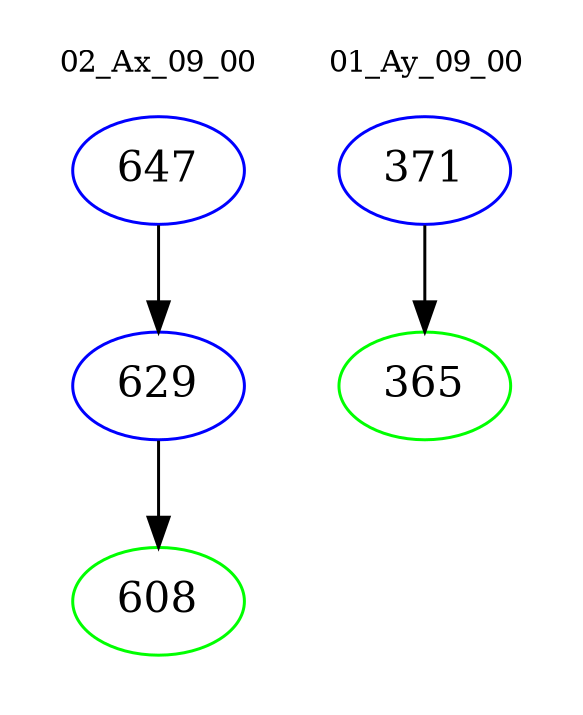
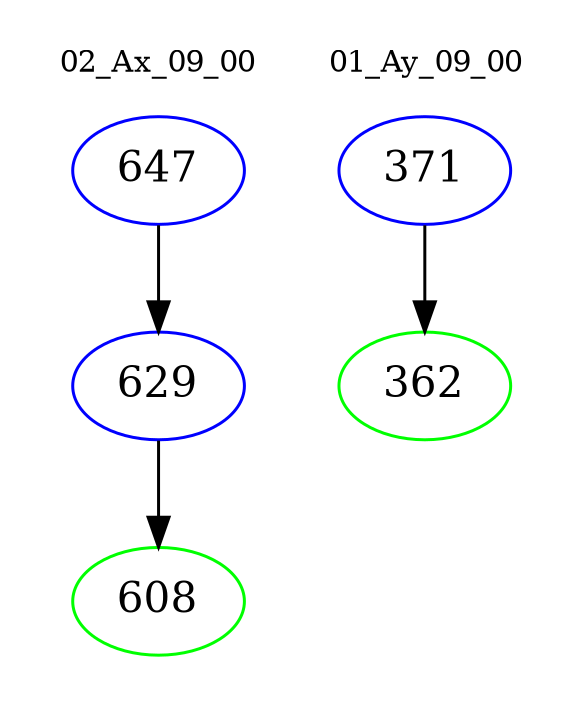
(425, 386) -> (425, 386)
